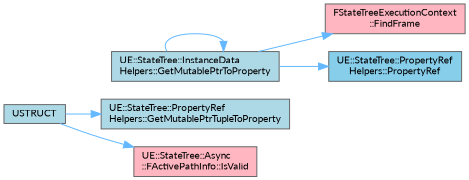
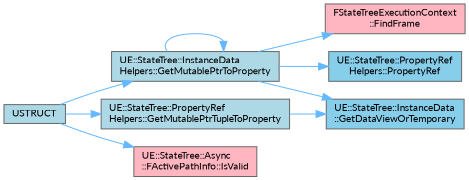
none -> (91, 93)
none -> (395, 114)
